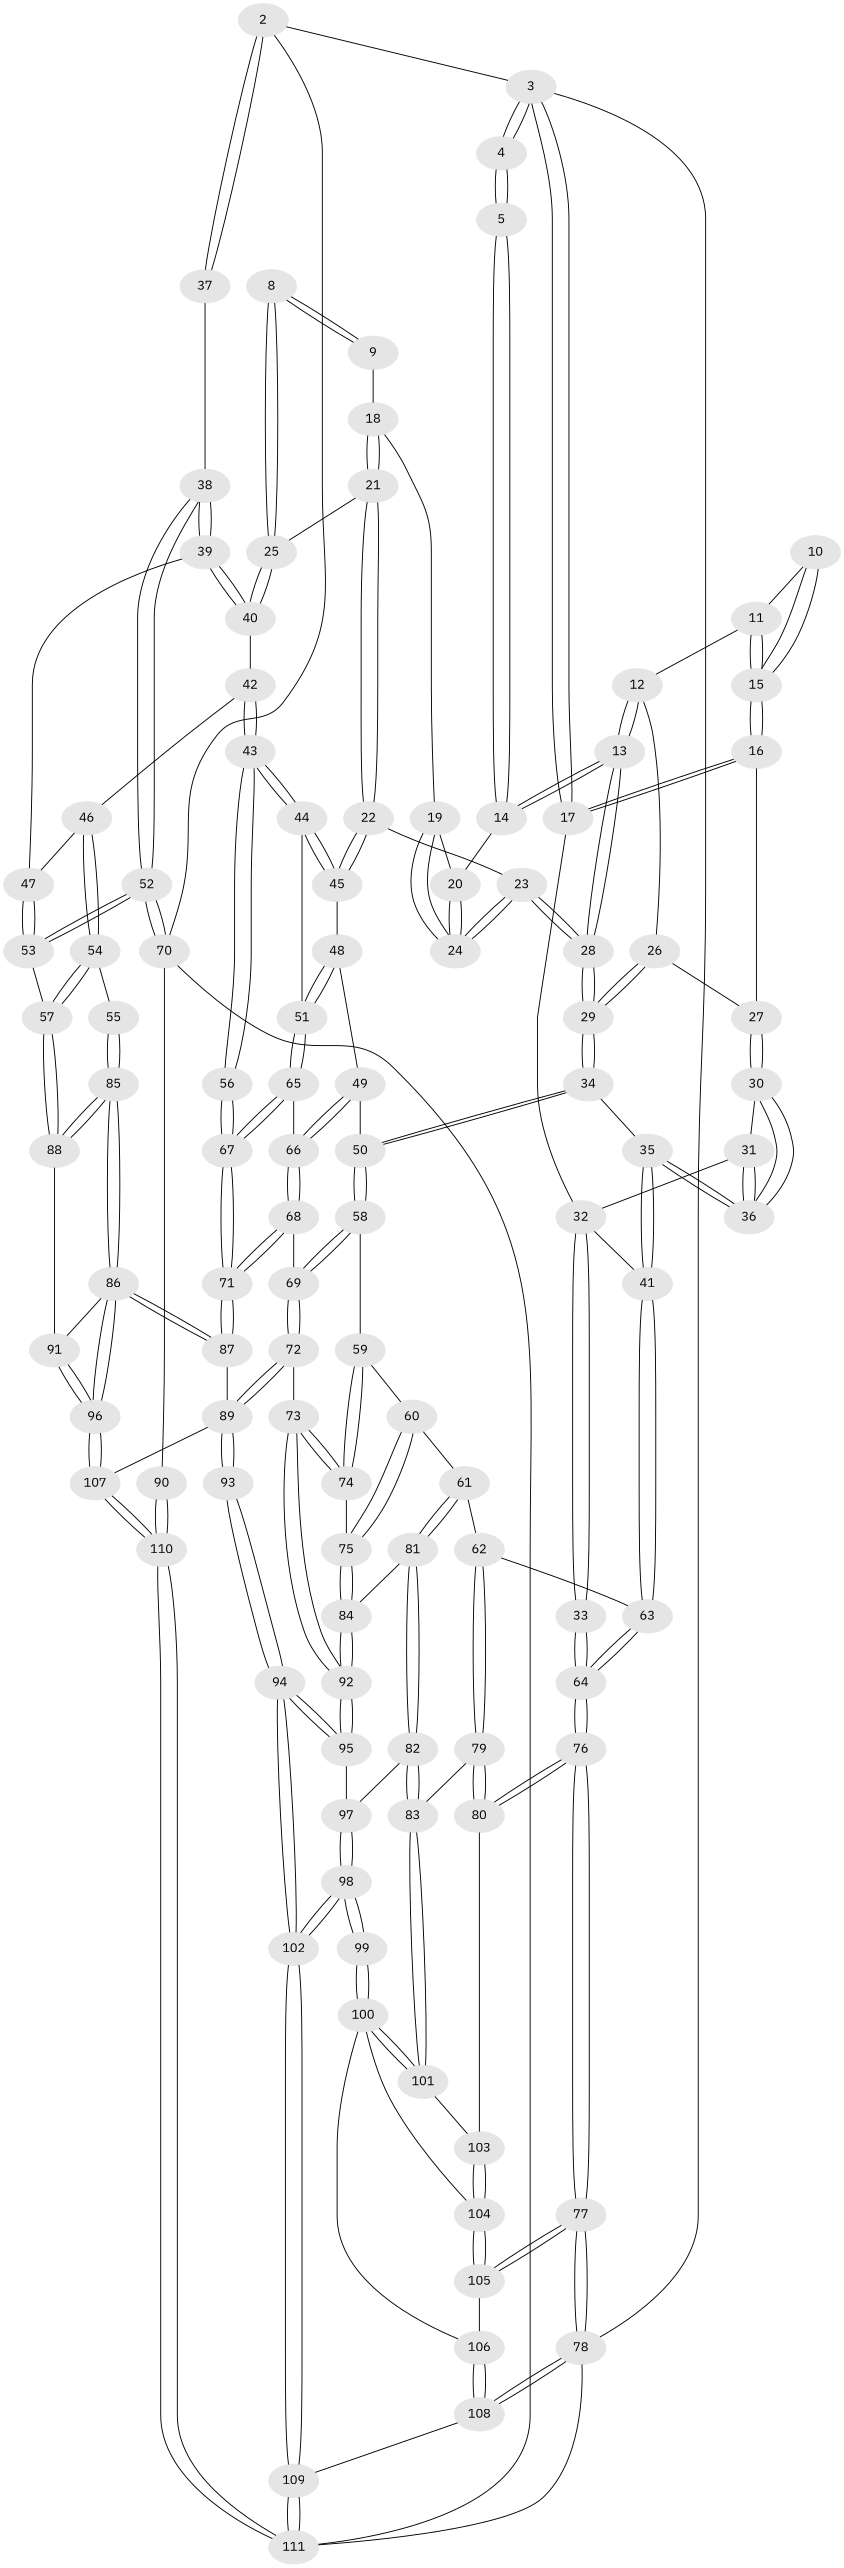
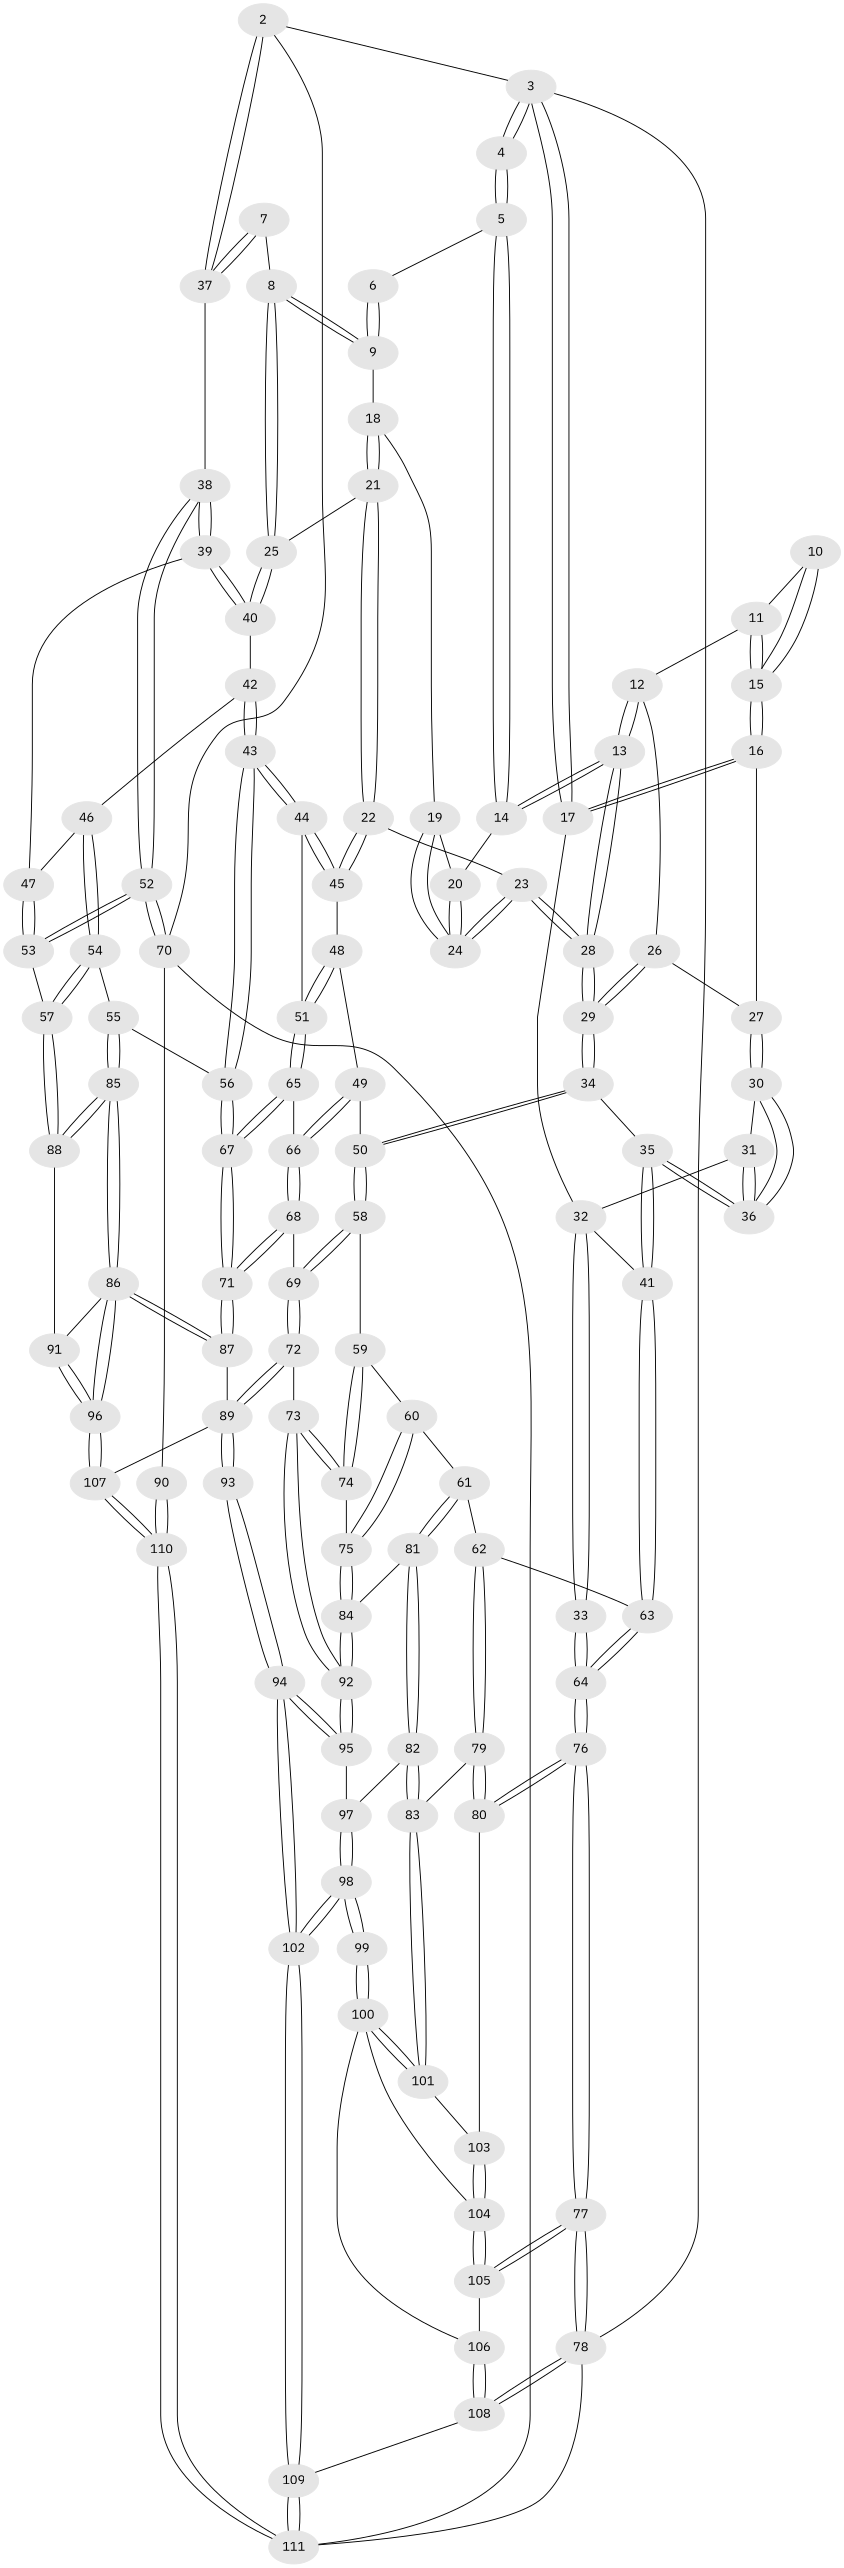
none -> (264, 220)
none -> (373, 286)
none -> (170, 1051)
